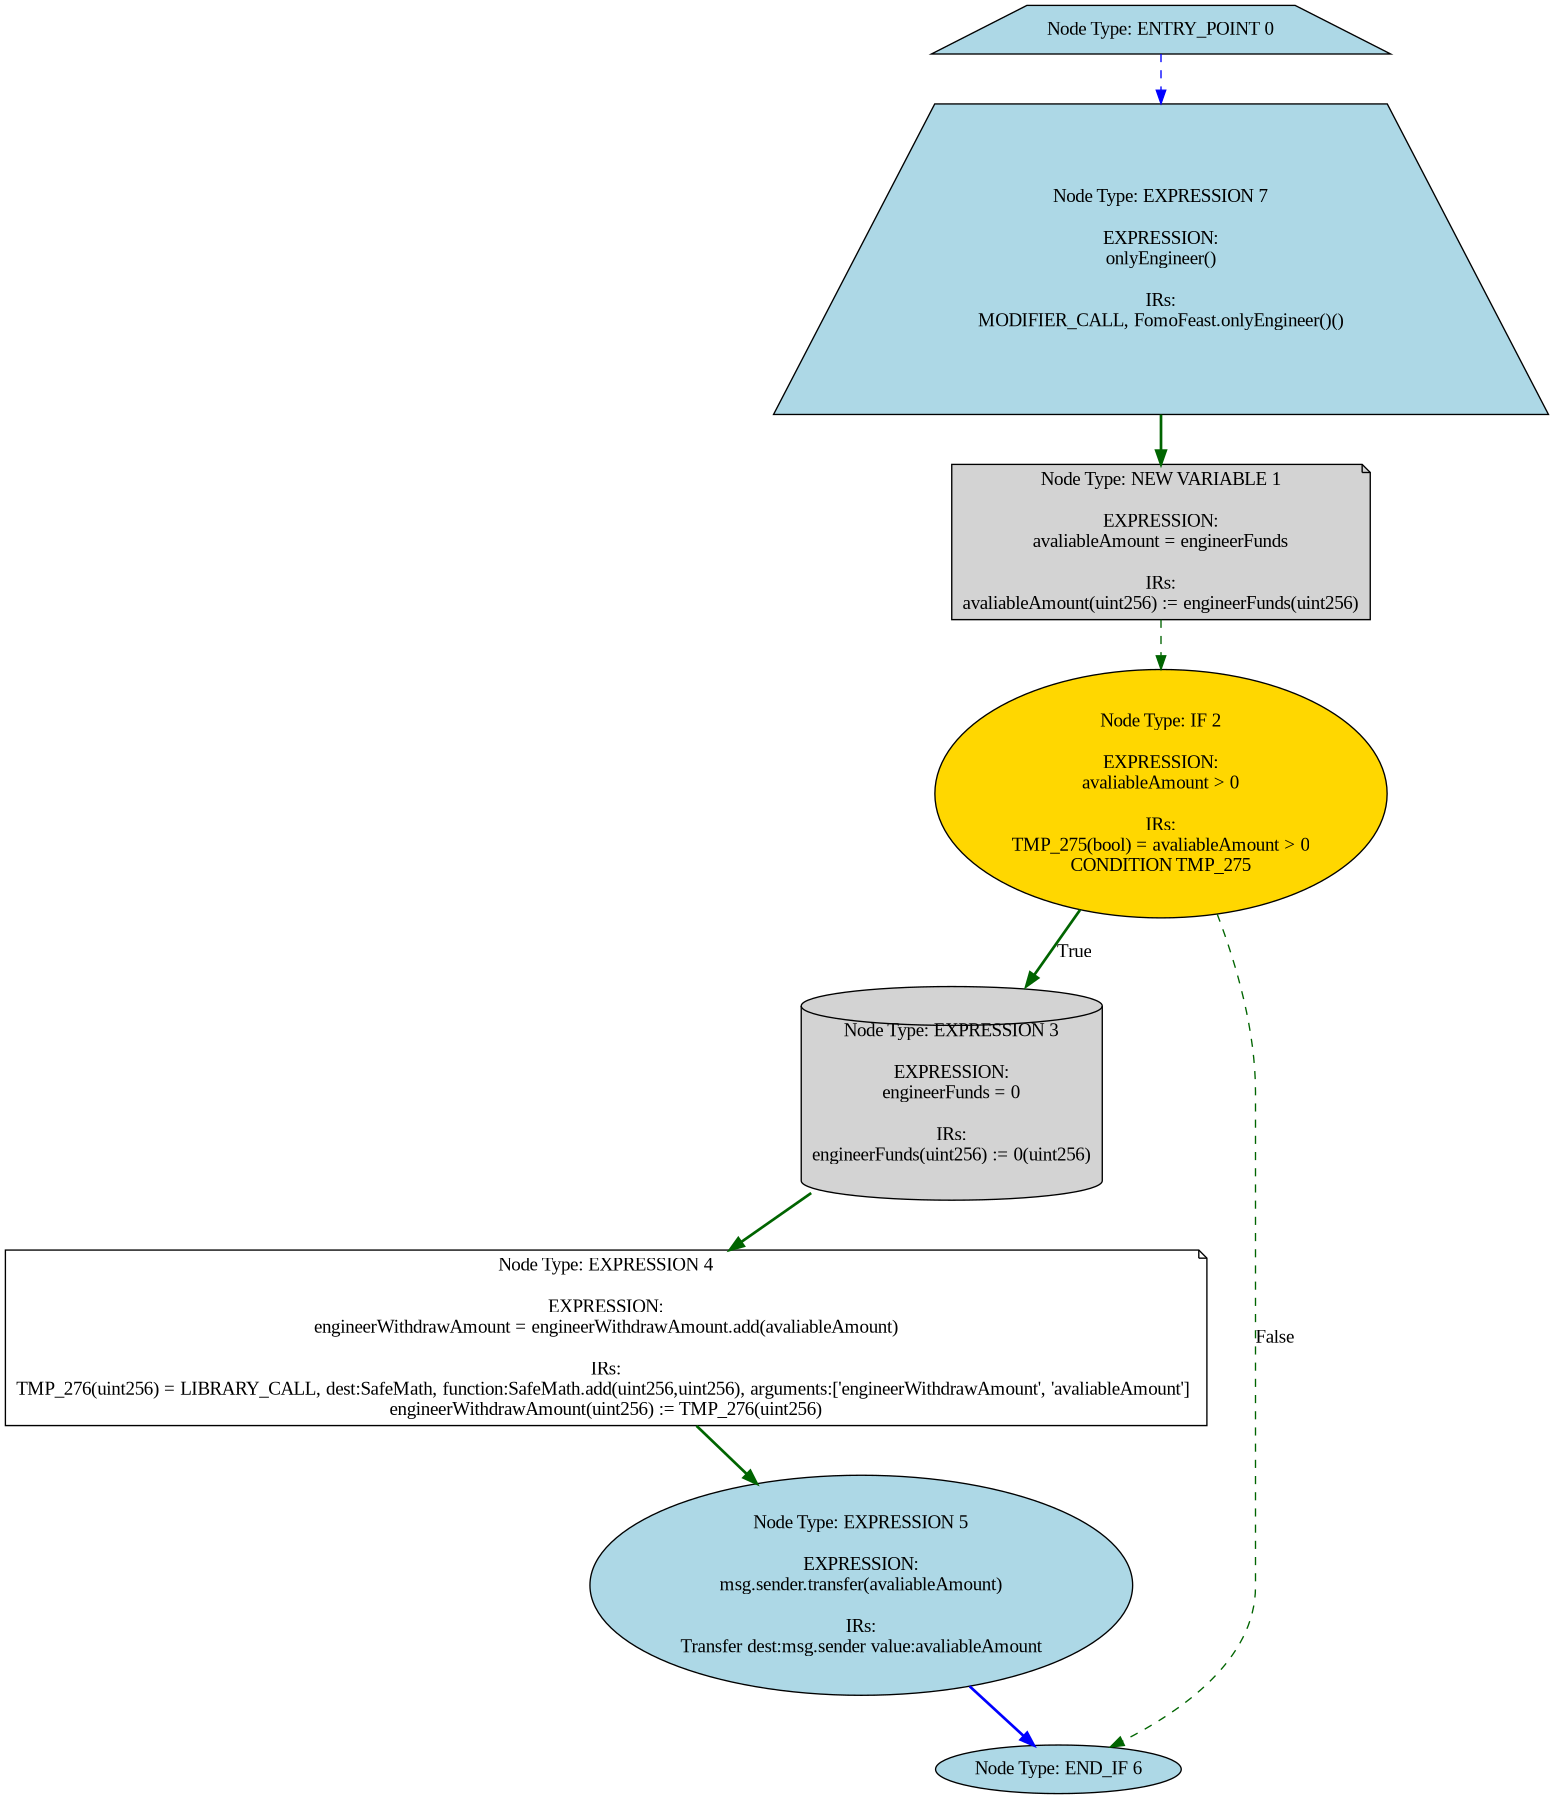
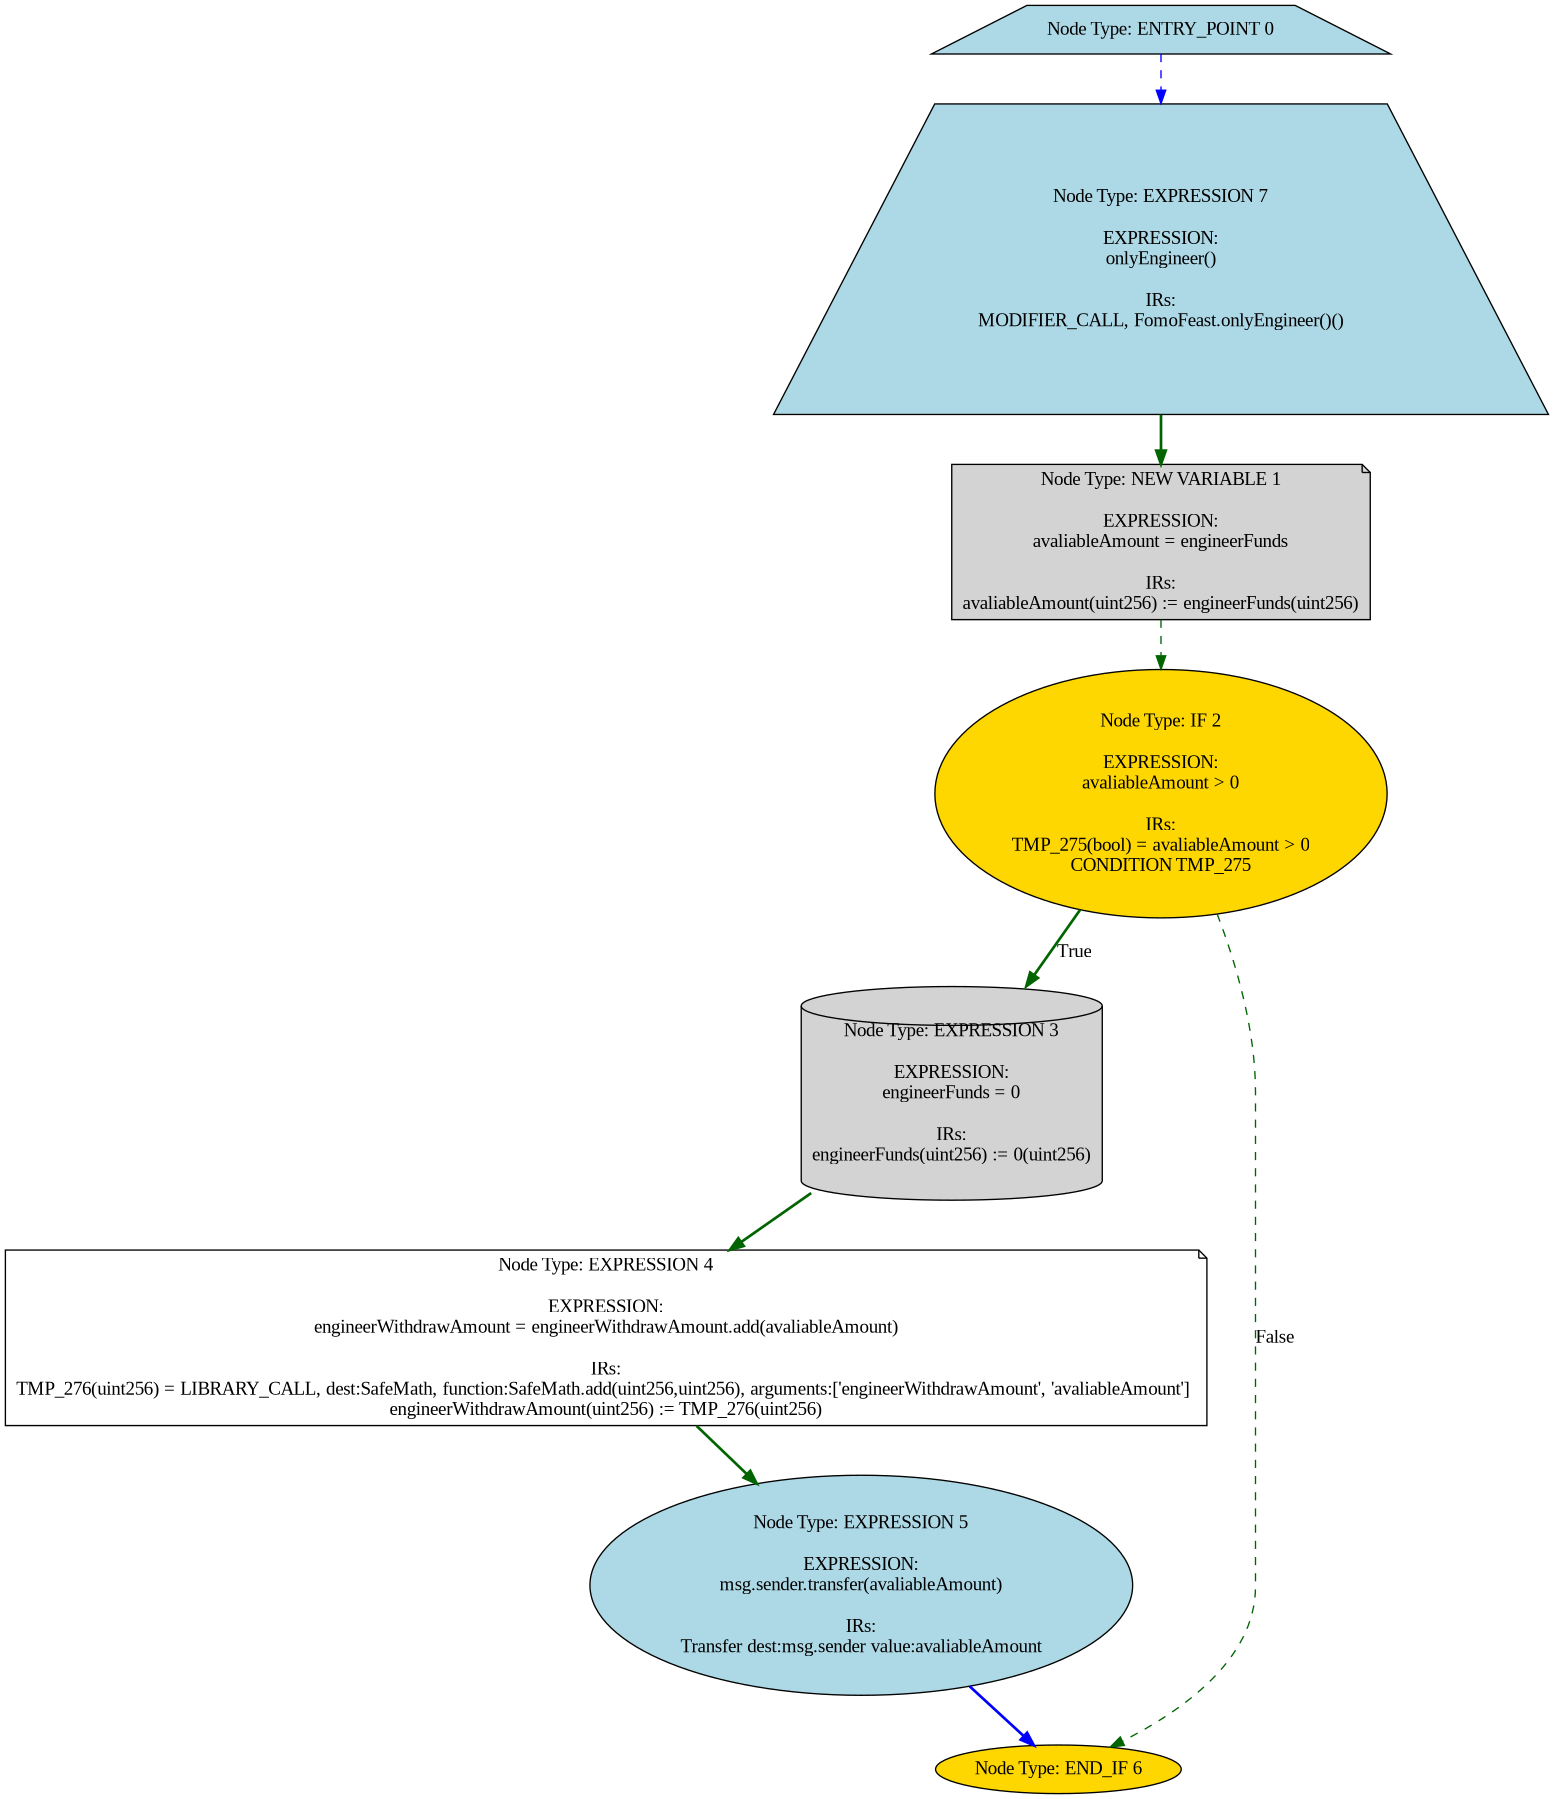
(1058, 1769) -> (1058, 1769)
